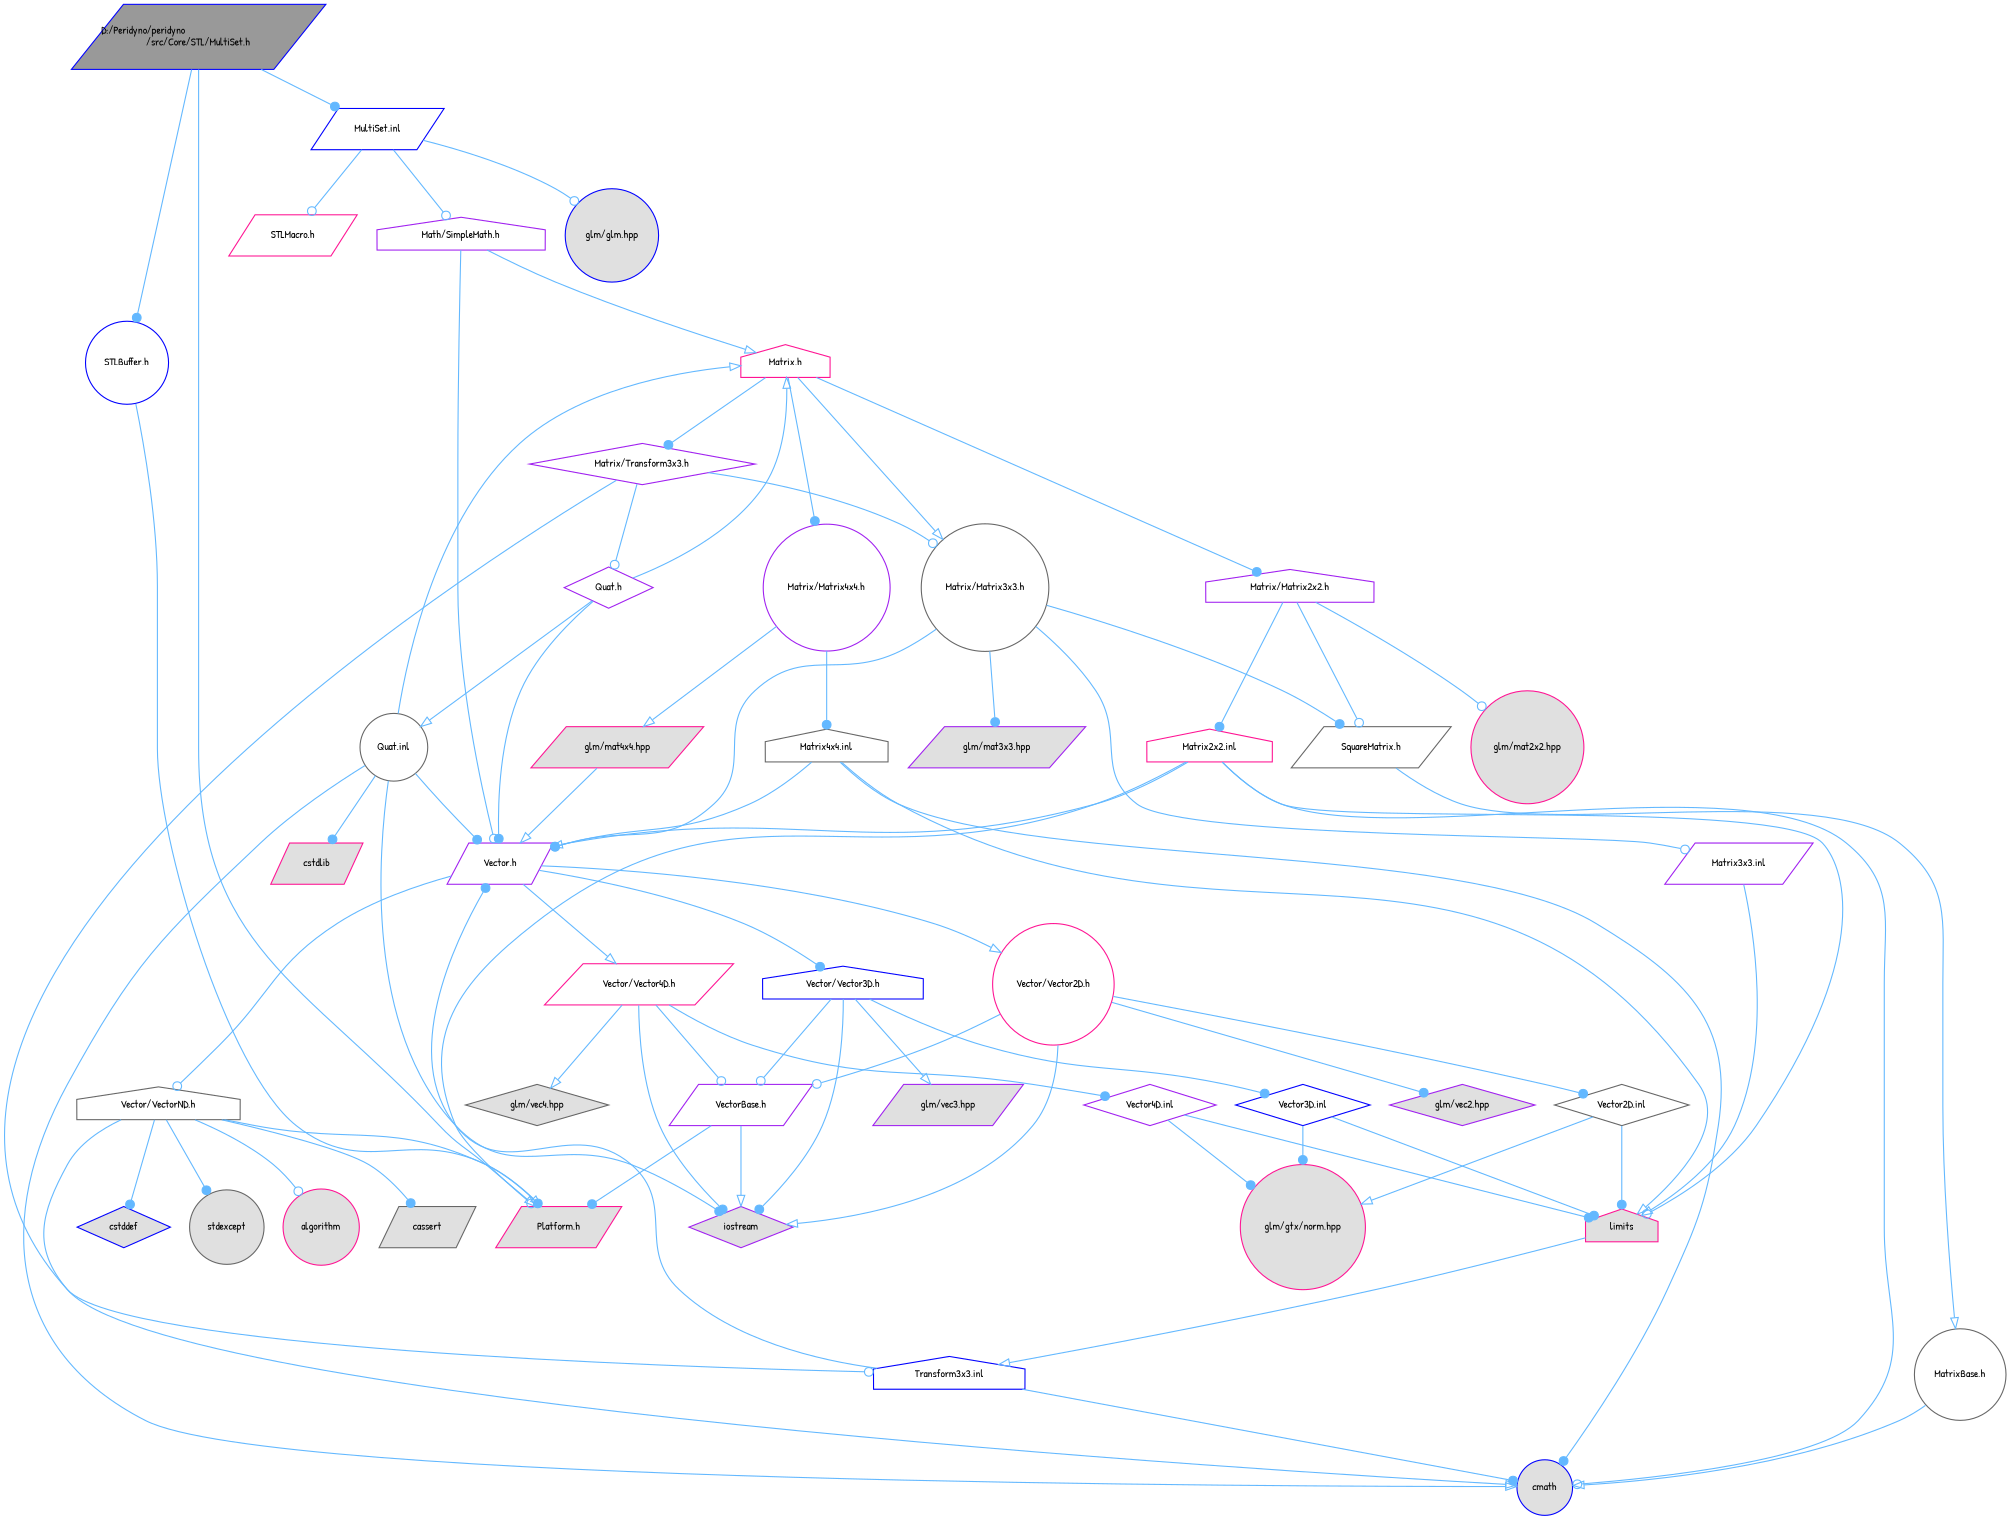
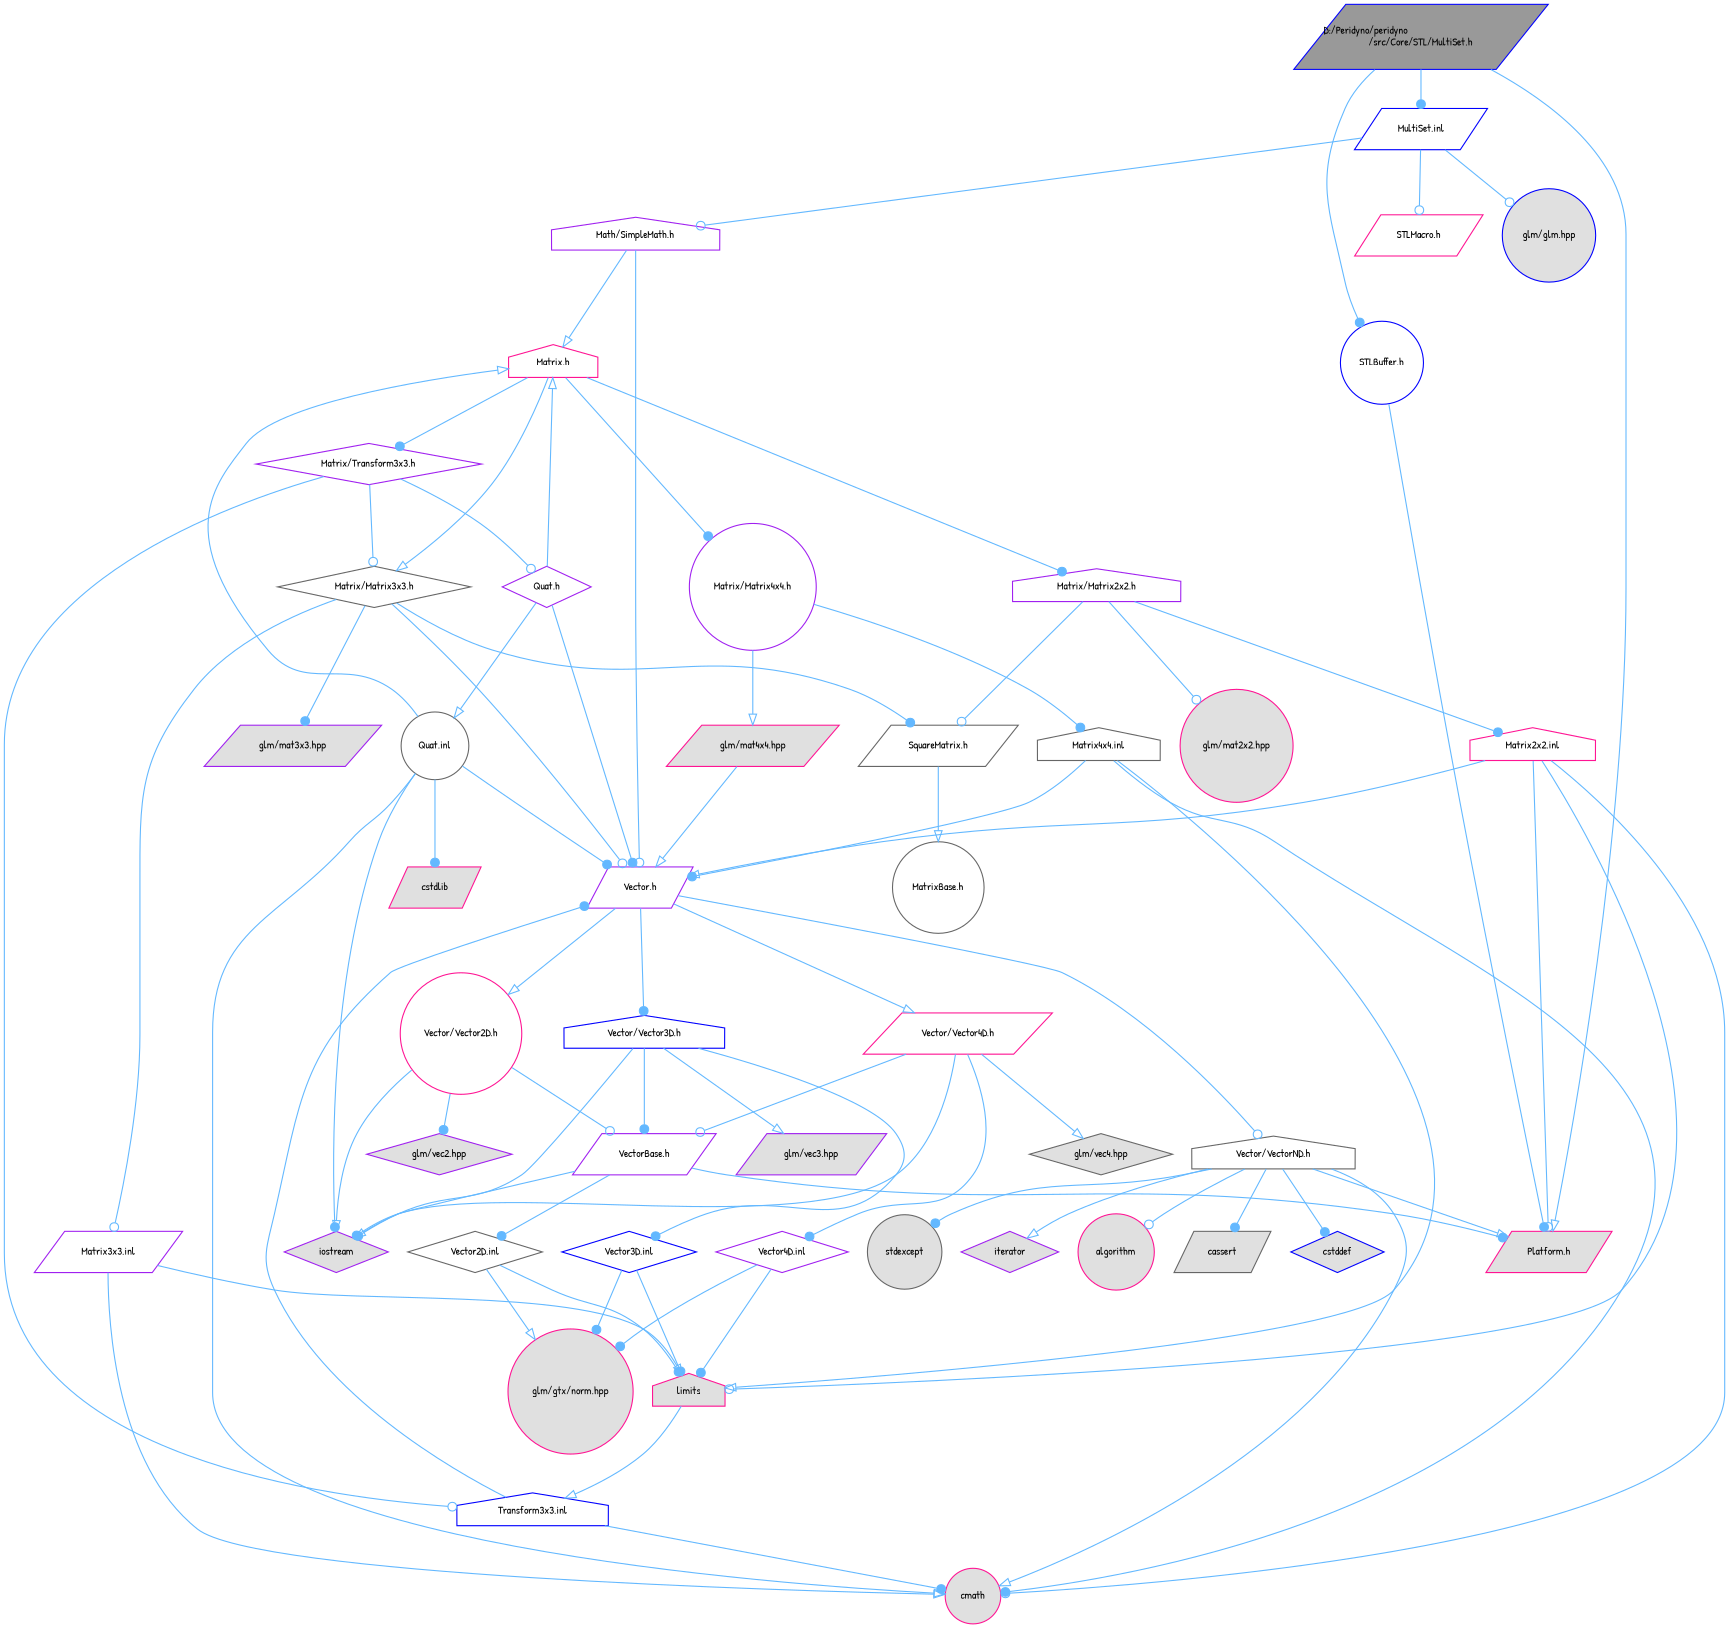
(985, 588) -> (374, 587)
(798, 1038) -> (644, 1086)
(1347, 1042) -> (547, 1210)
none -> (1010, 1252)
(1836, 1443) -> (424, 1570)
(1545, 1488) -> (973, 1596)
